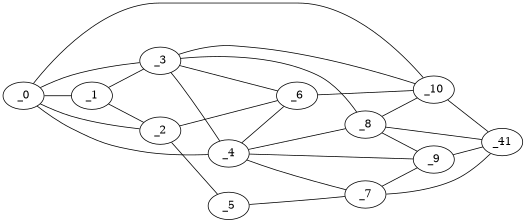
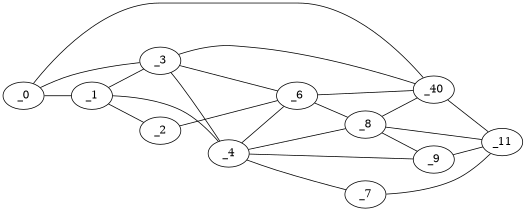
(277, 62) -> (331, 110)
(434, 90) -> (434, 90)
(89, 121) -> none
(502, 142) -> (502, 142)
(118, 147) -> (171, 106)
(400, 177) -> none
(229, 206) -> none
